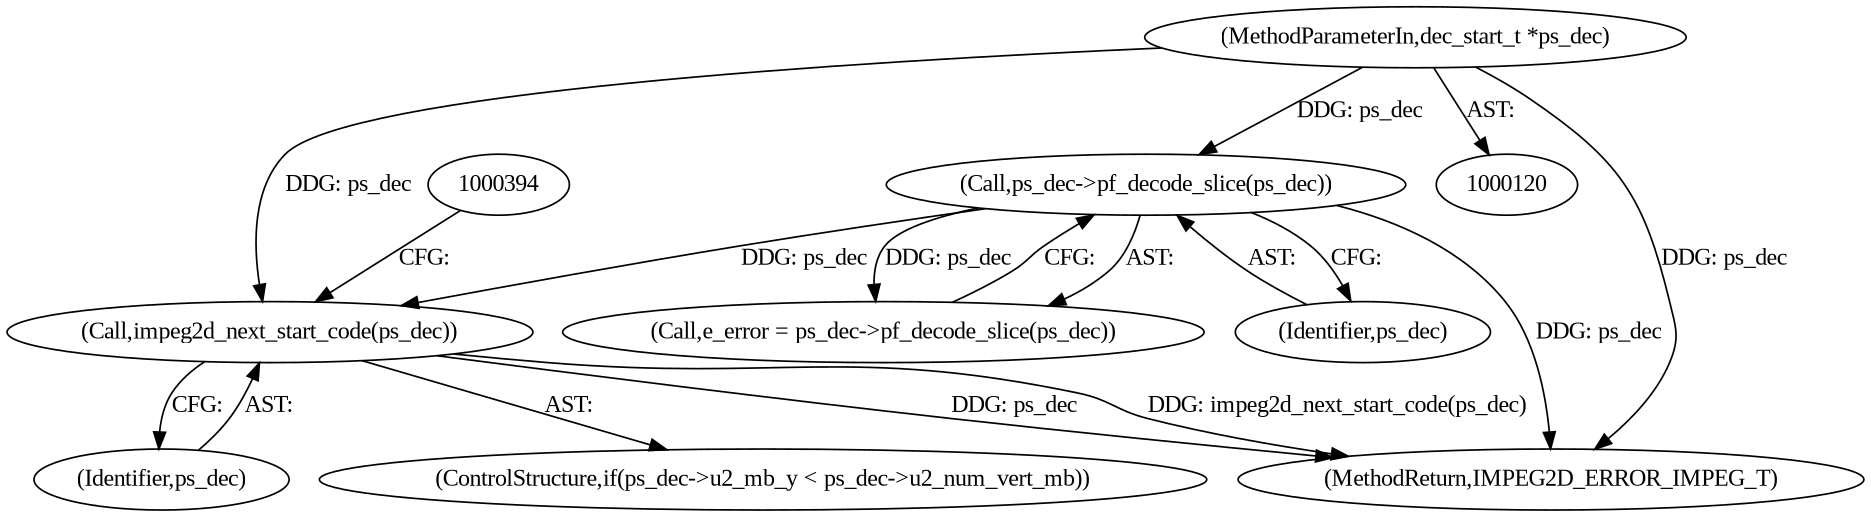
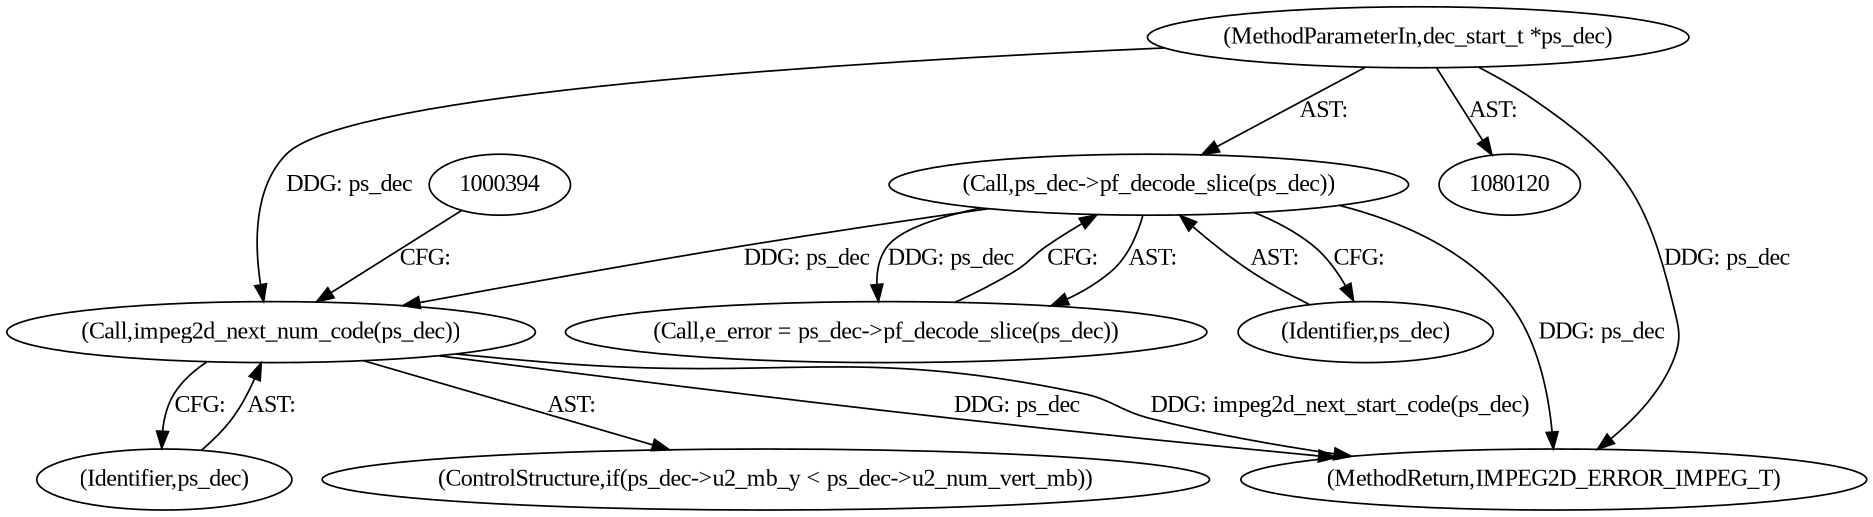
(1360, 111) -> (1328, 111)
(1507, 185) -> (1510, 185)
(270, 332) -> (271, 332)
